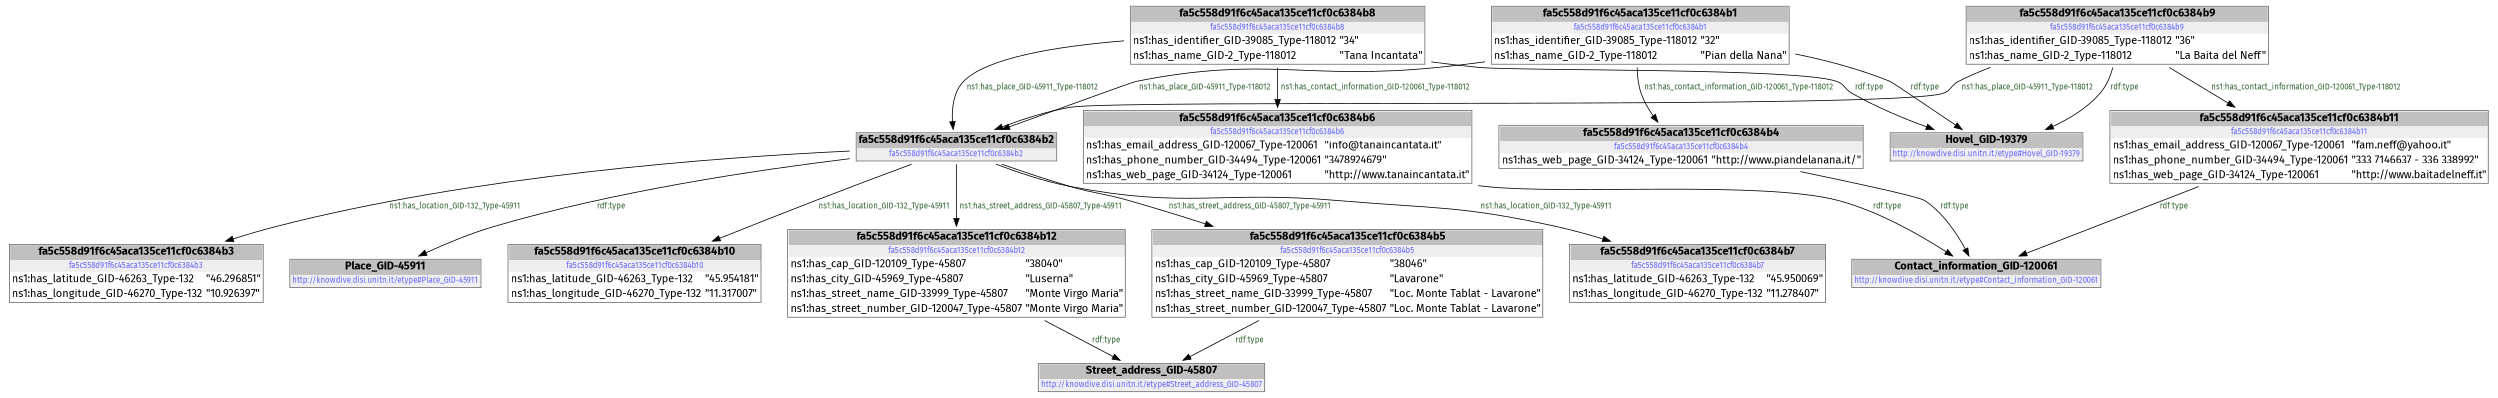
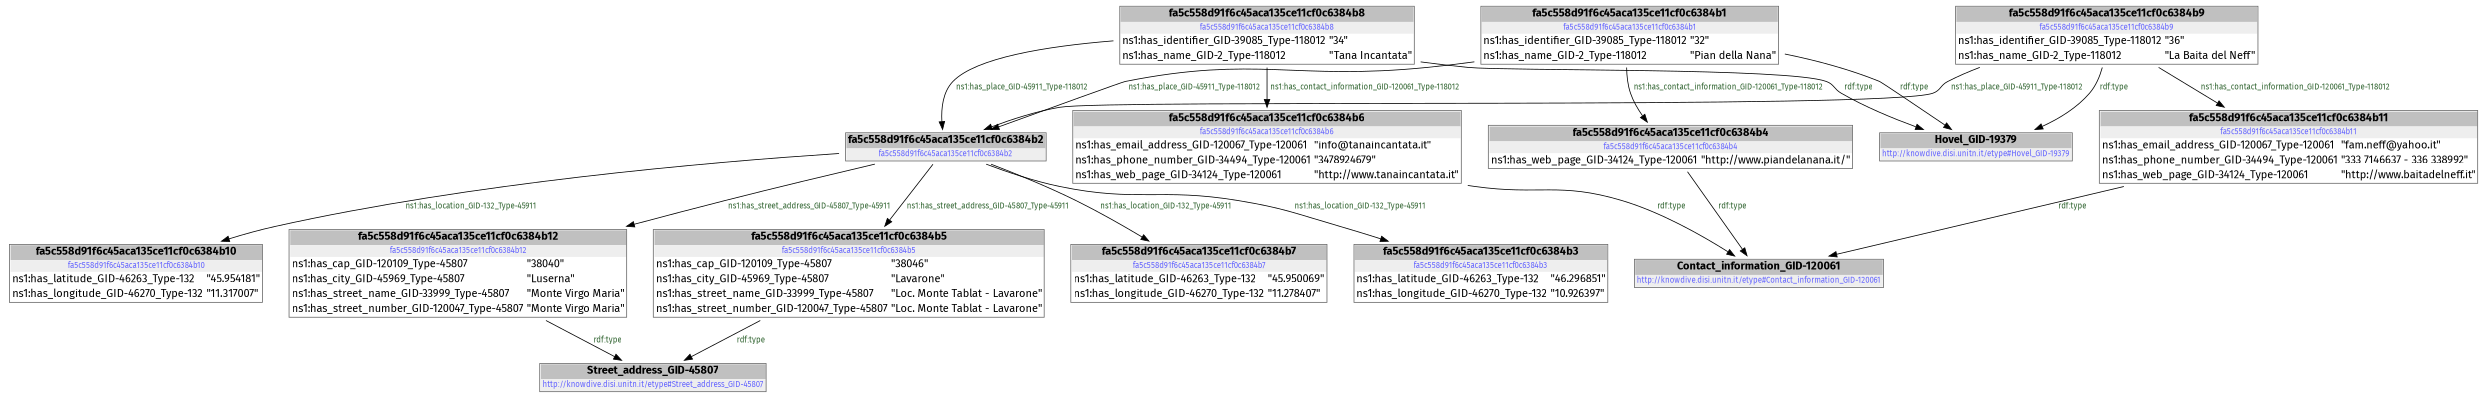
(385, 273) -> none
